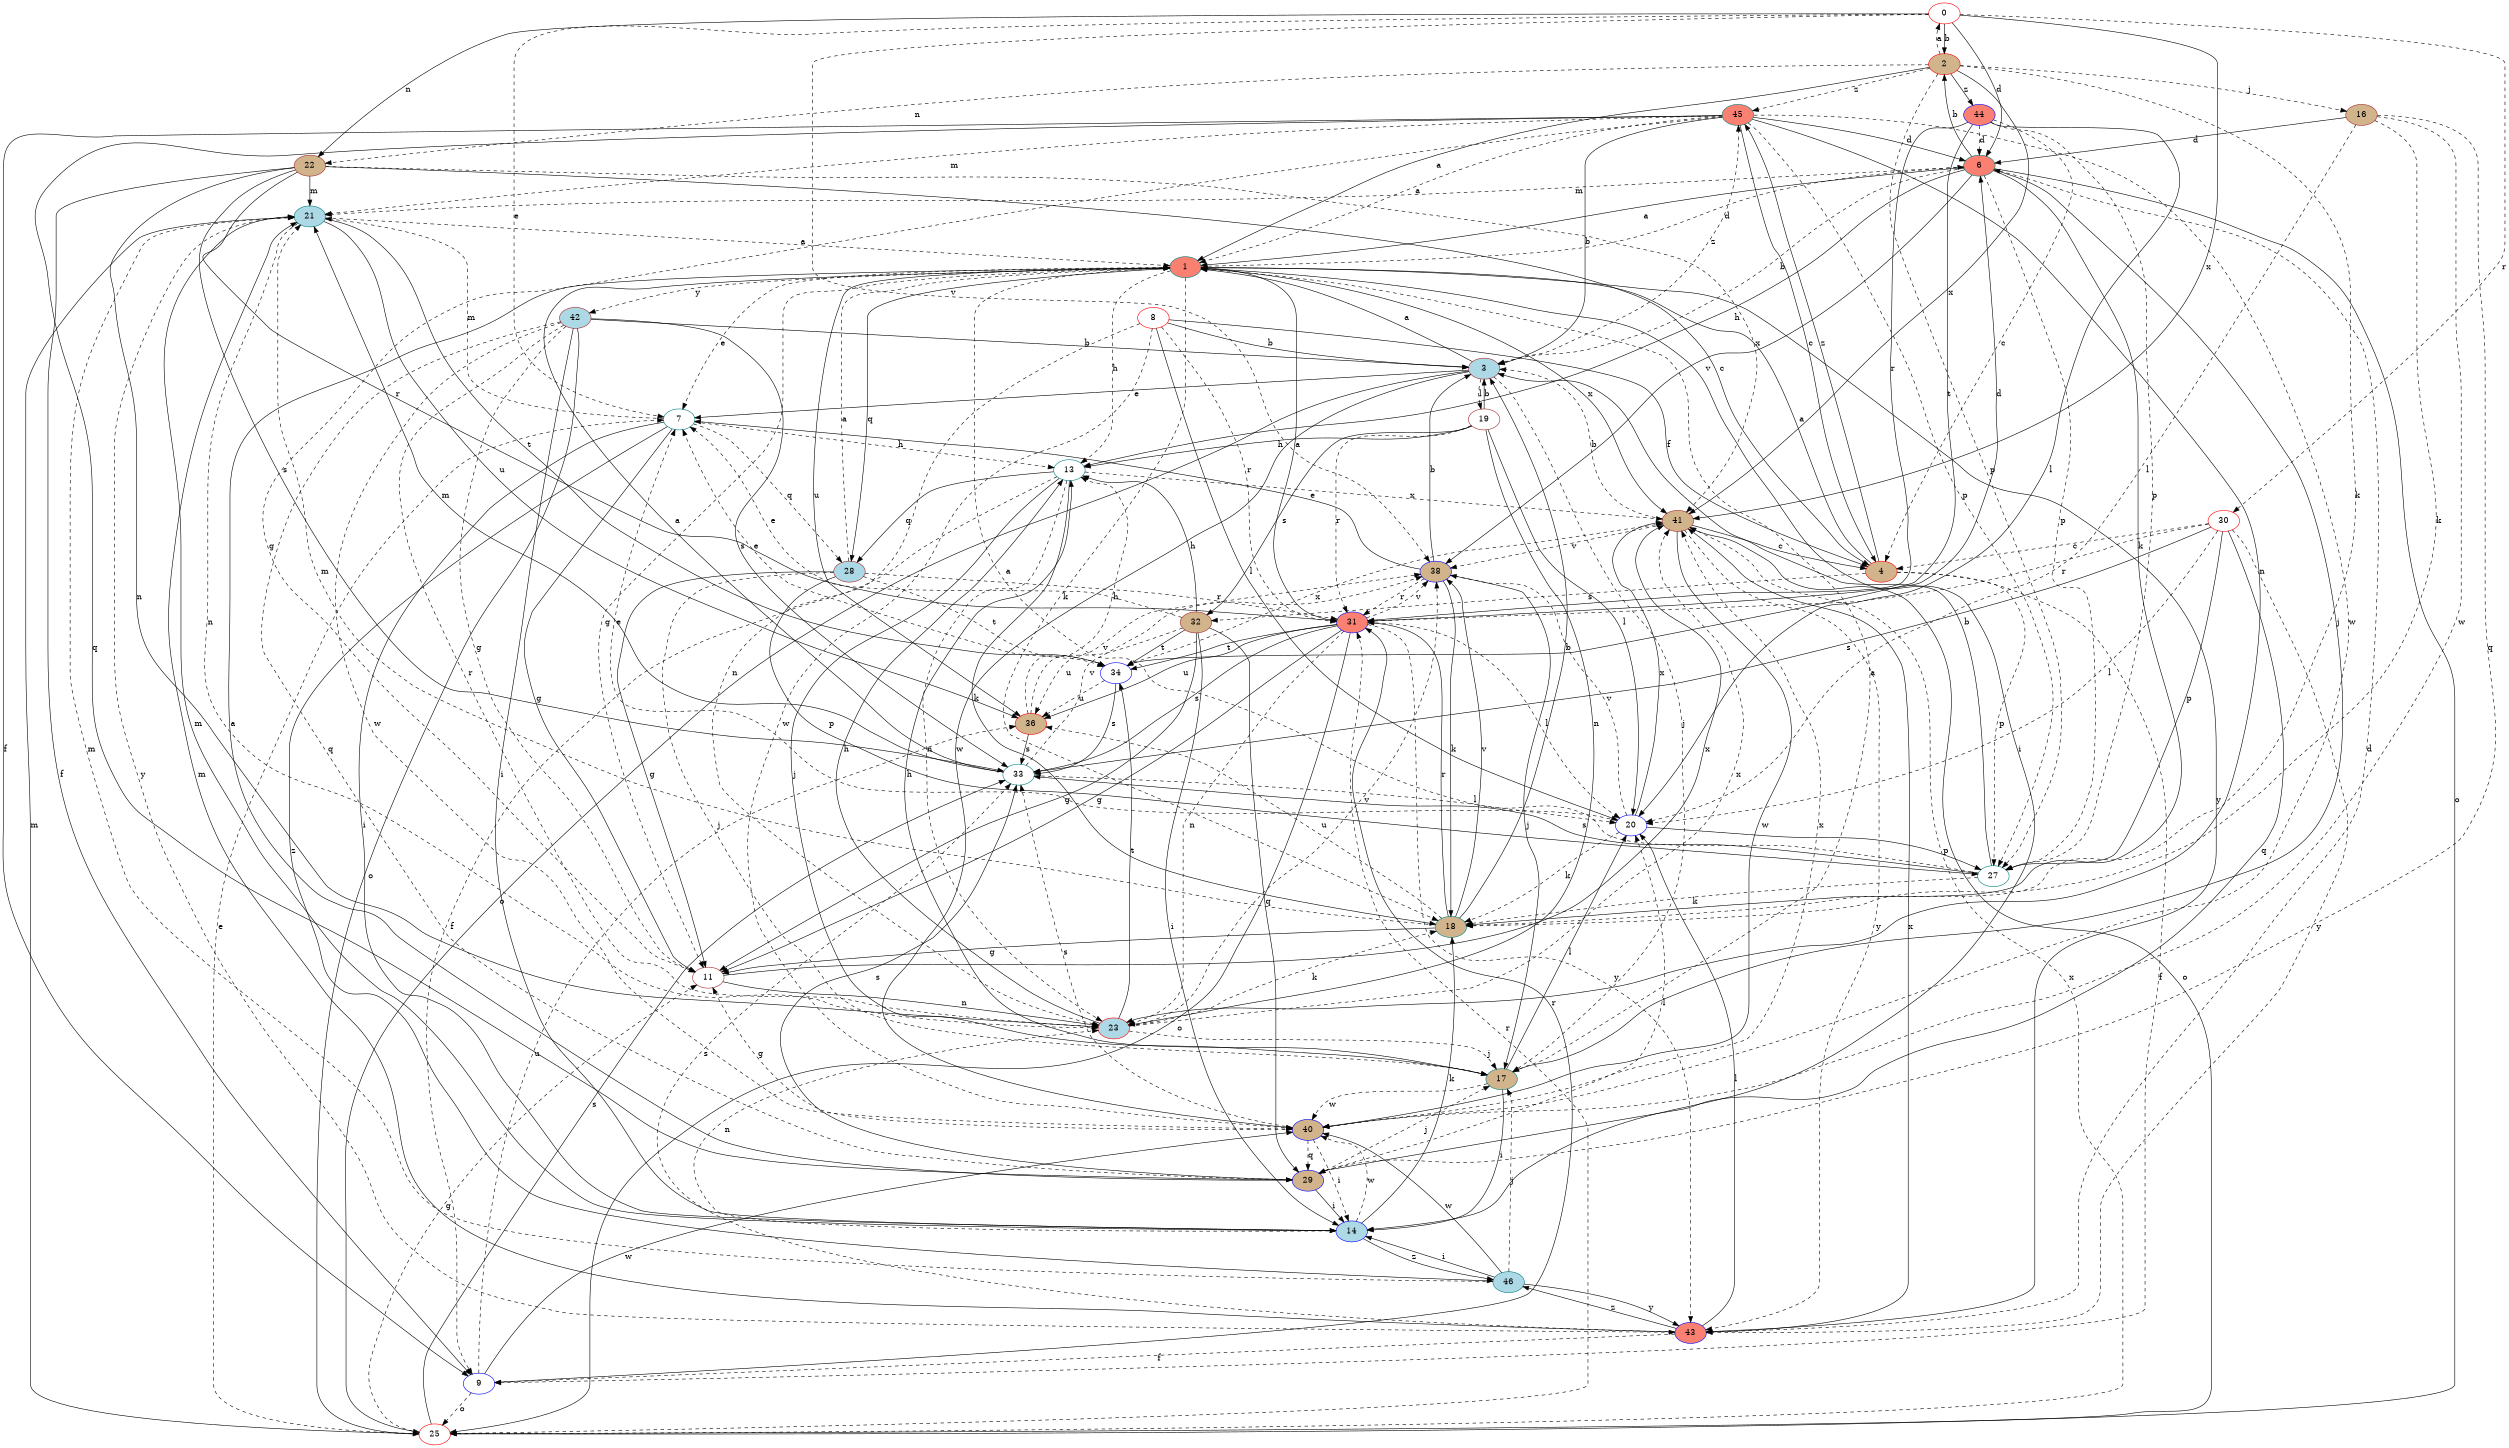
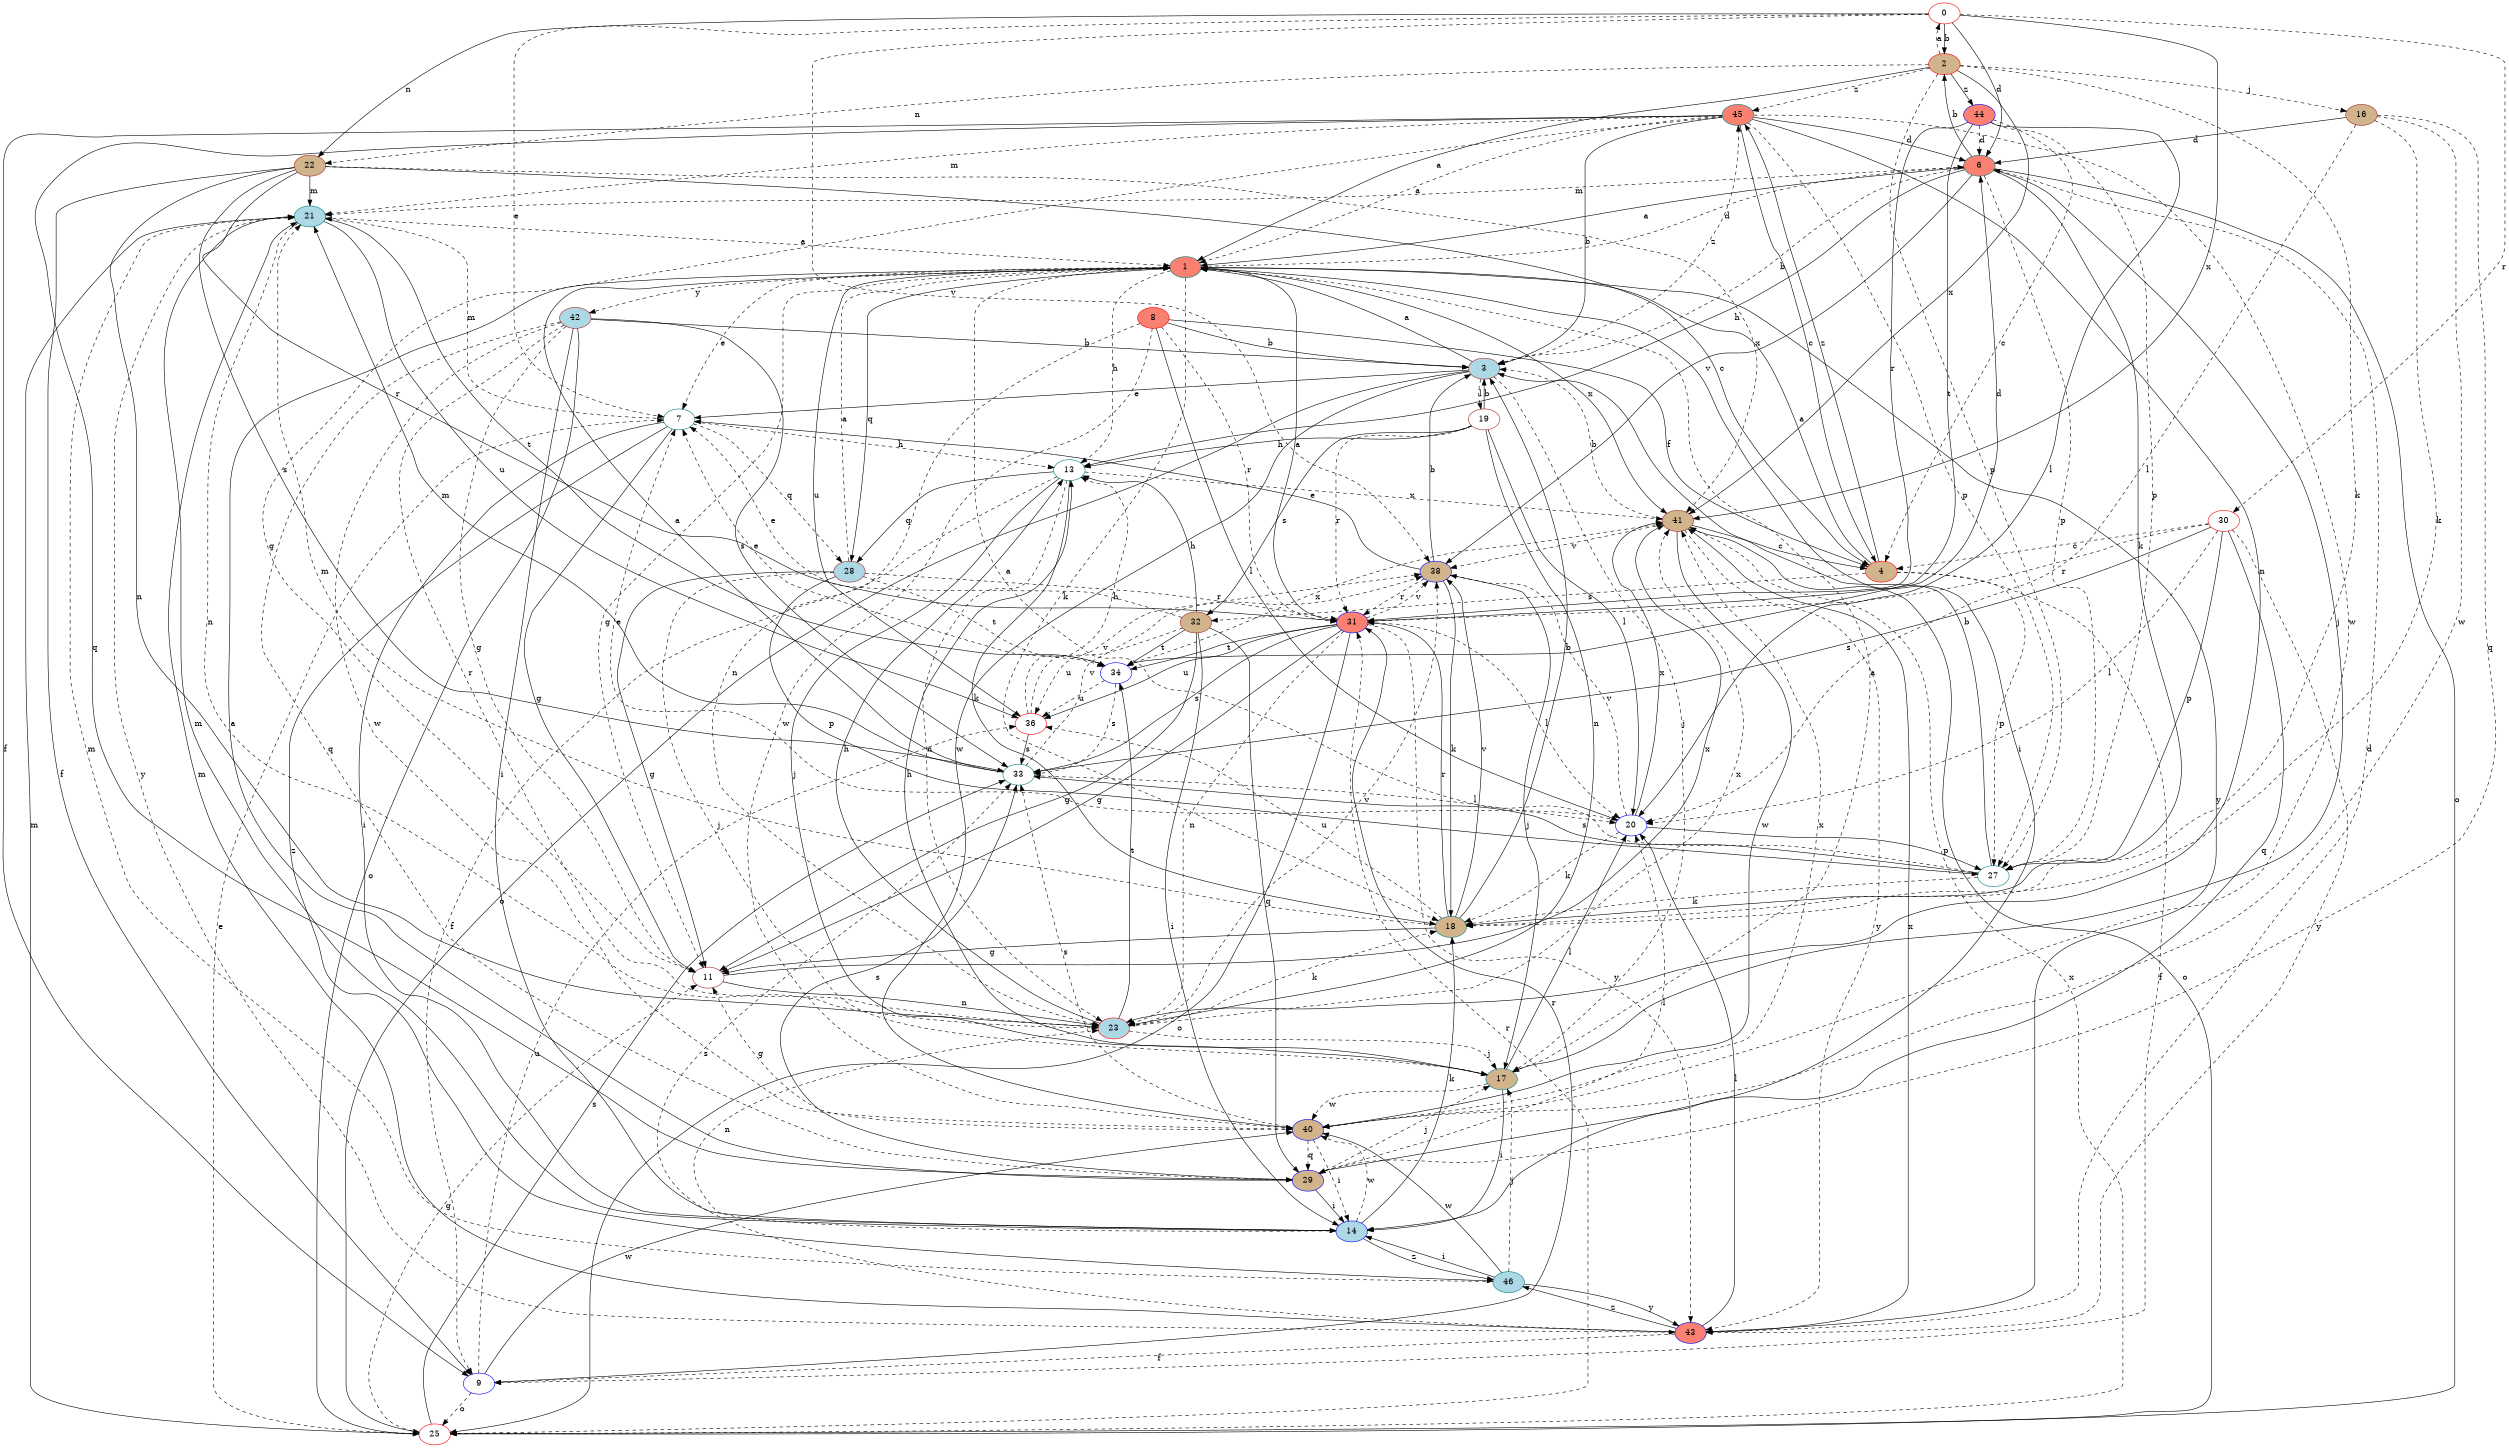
(1153, 318) -> (1153, 318)
(1031, 724) -> (1031, 724)
(1098, 746) -> (1098, 746)
